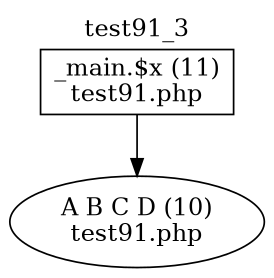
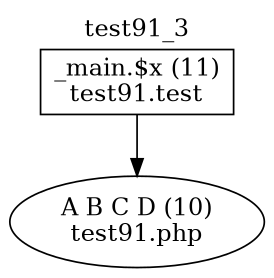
(137, 82) -> (137, 82)
